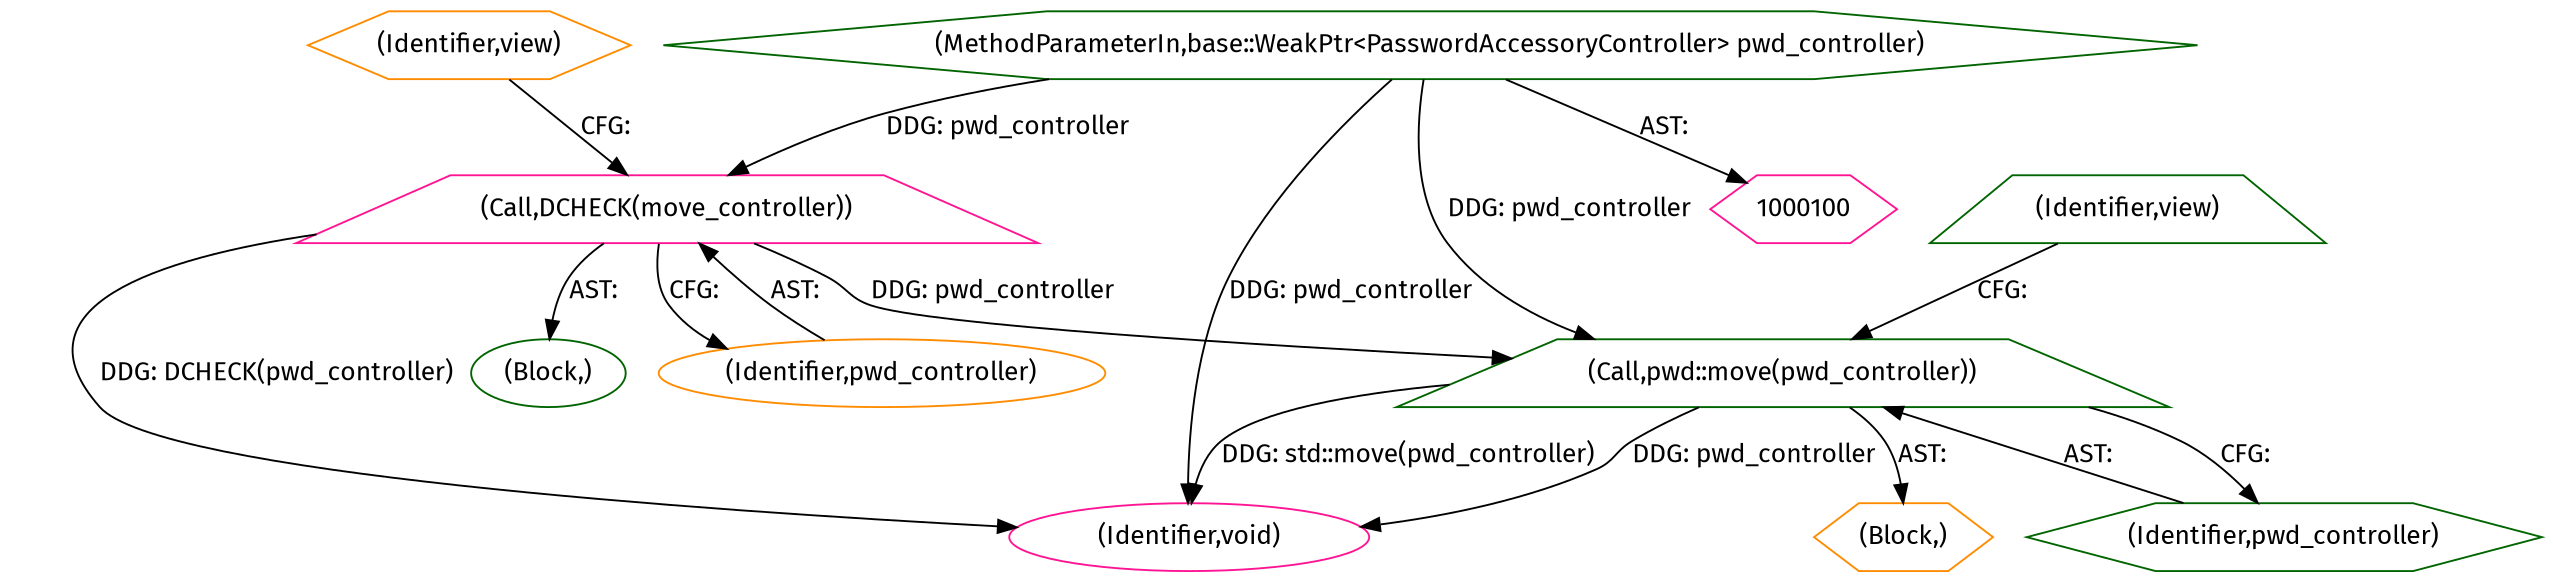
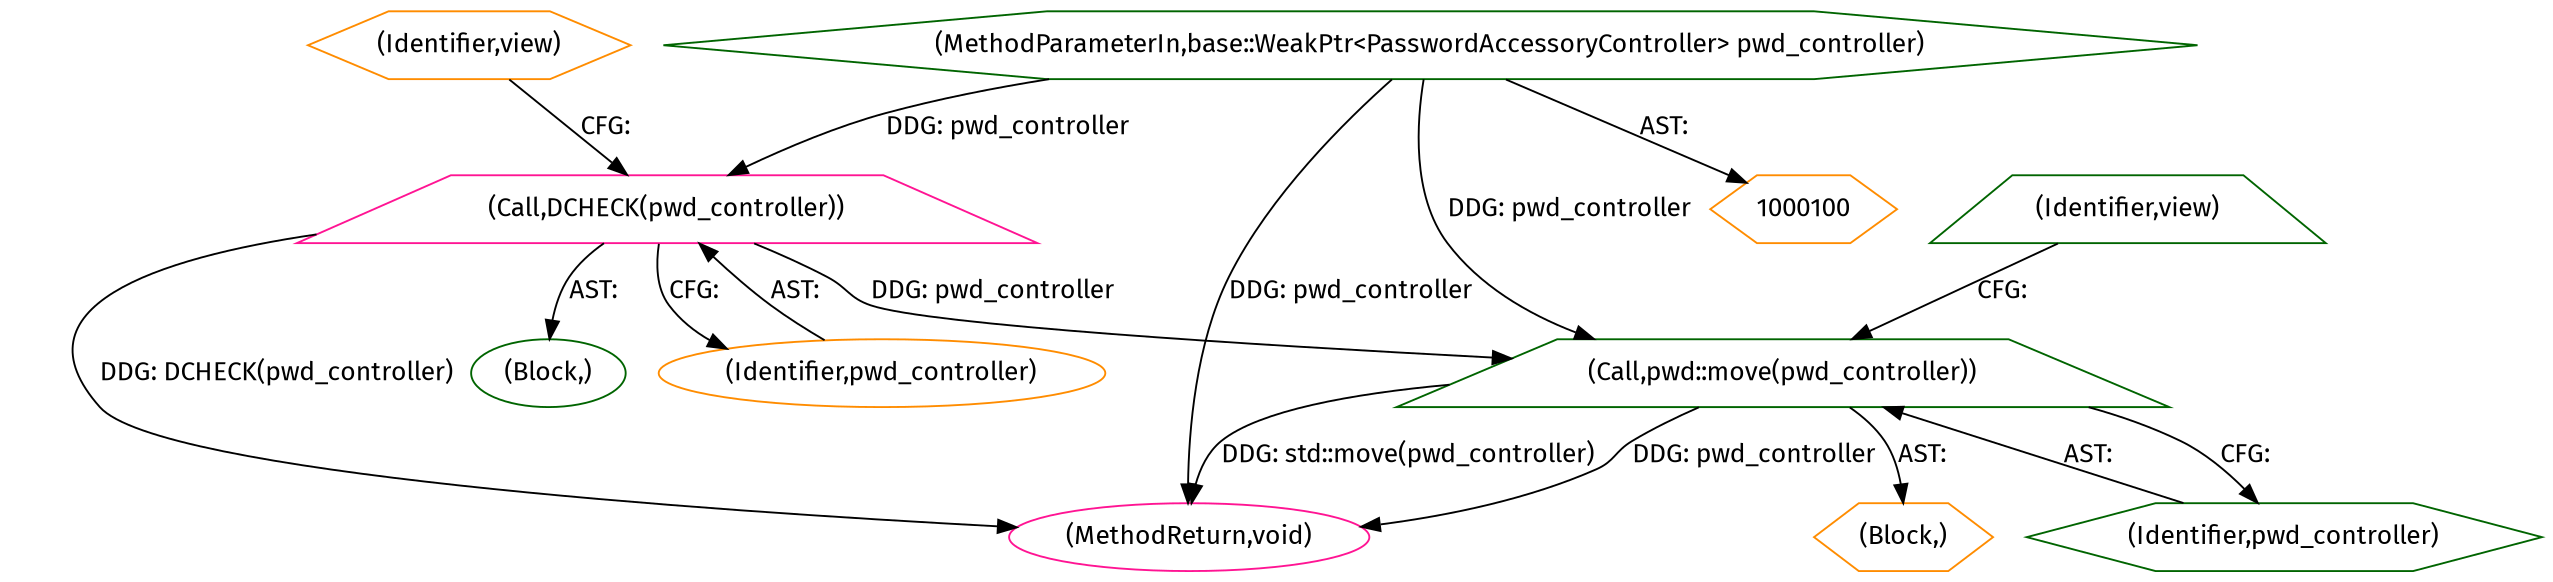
(667, 209) -> (667, 209)
(1804, 209) -> (1804, 209)
(1189, 537) -> (1189, 537)
